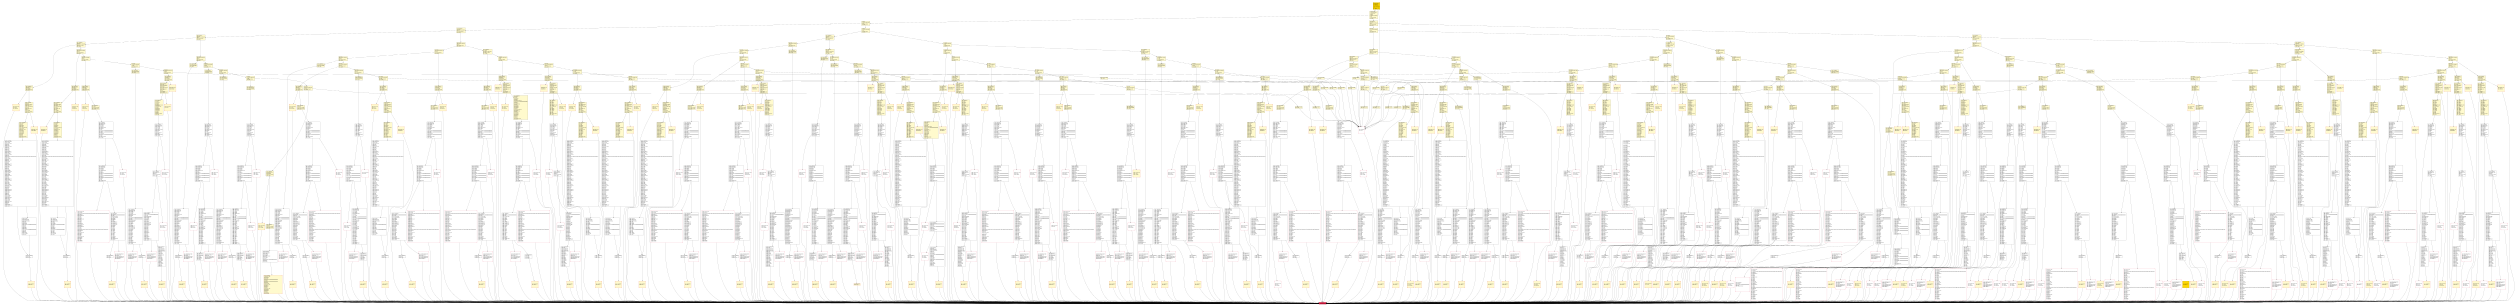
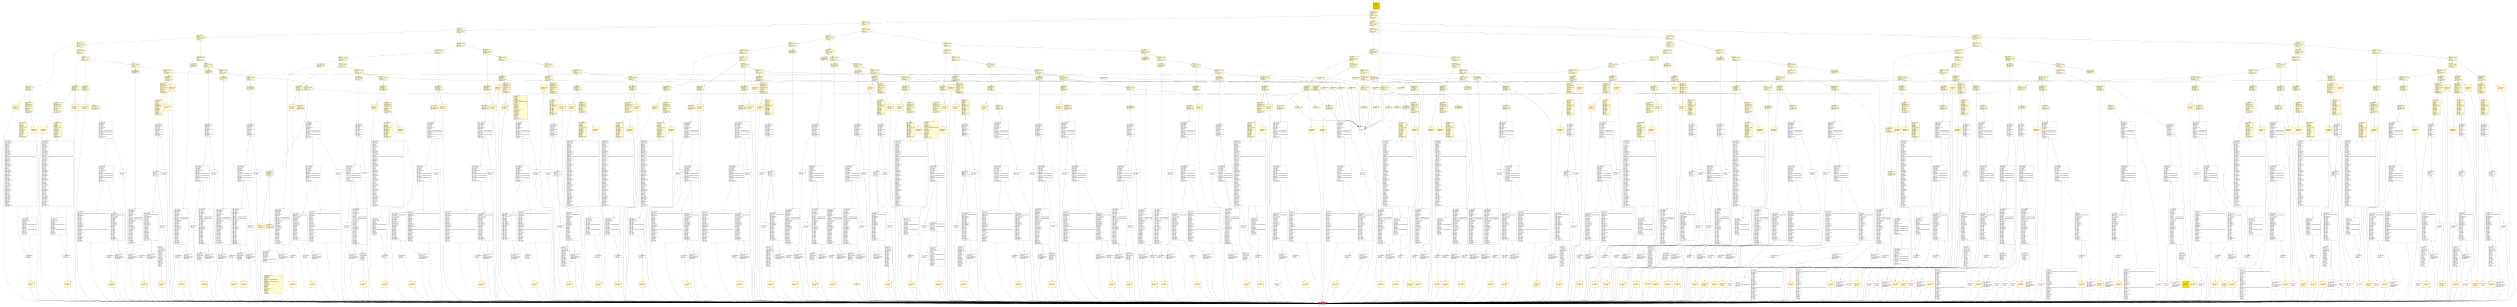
(1137, 174) -> (1137, 174)
